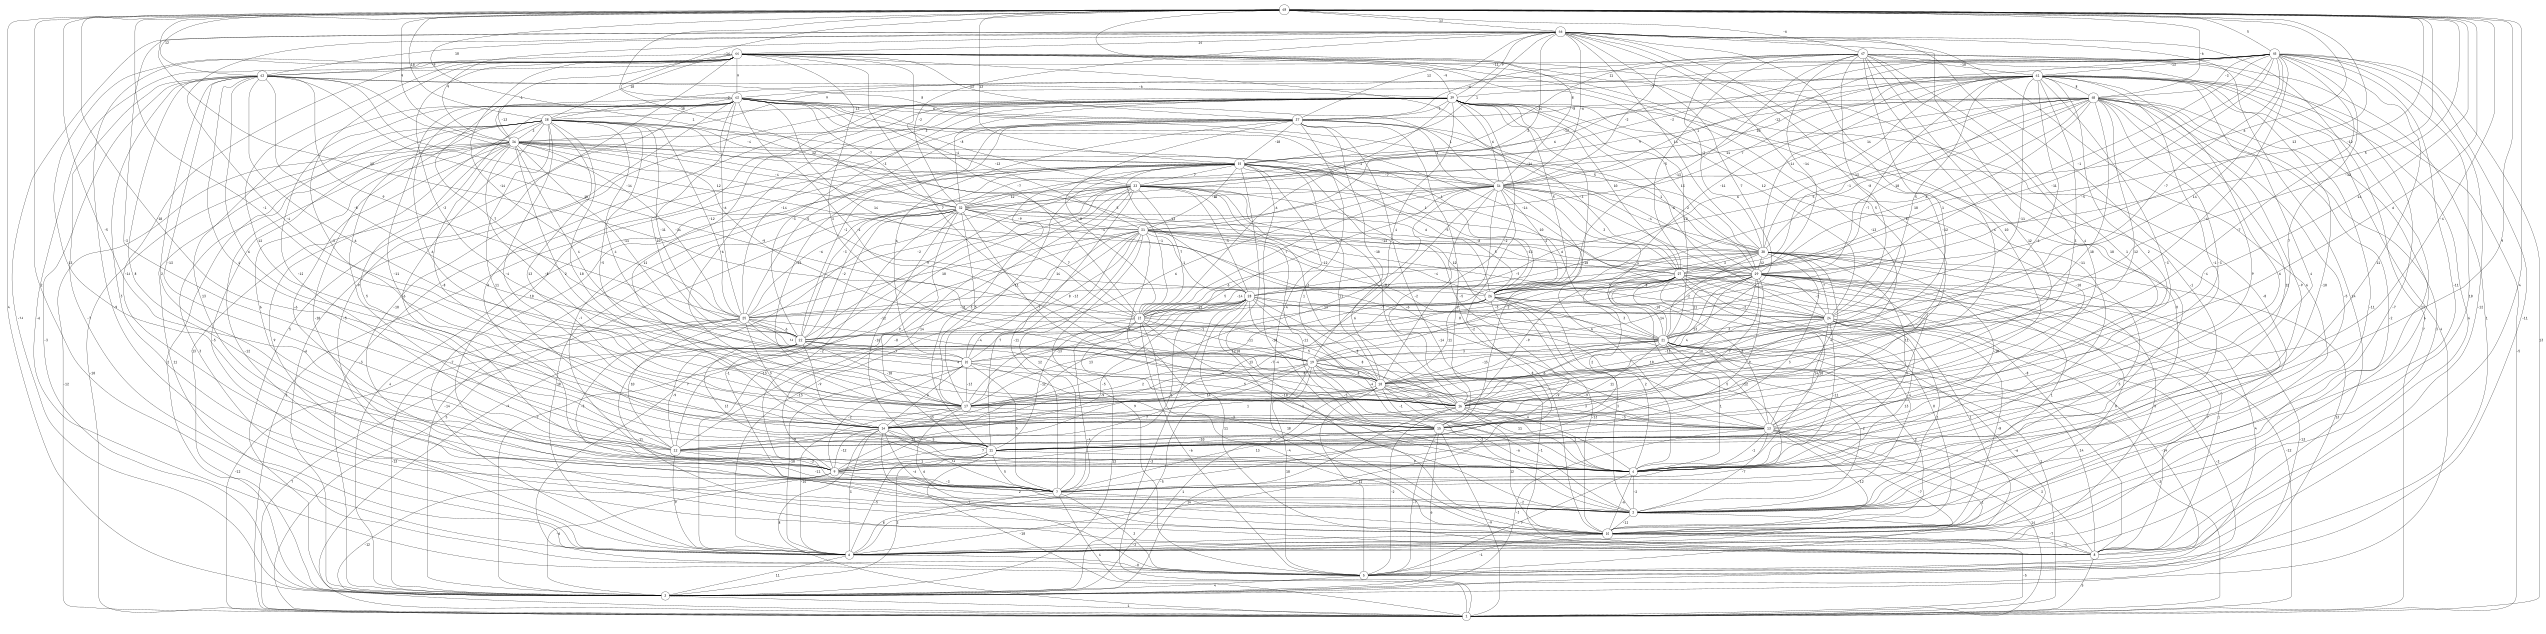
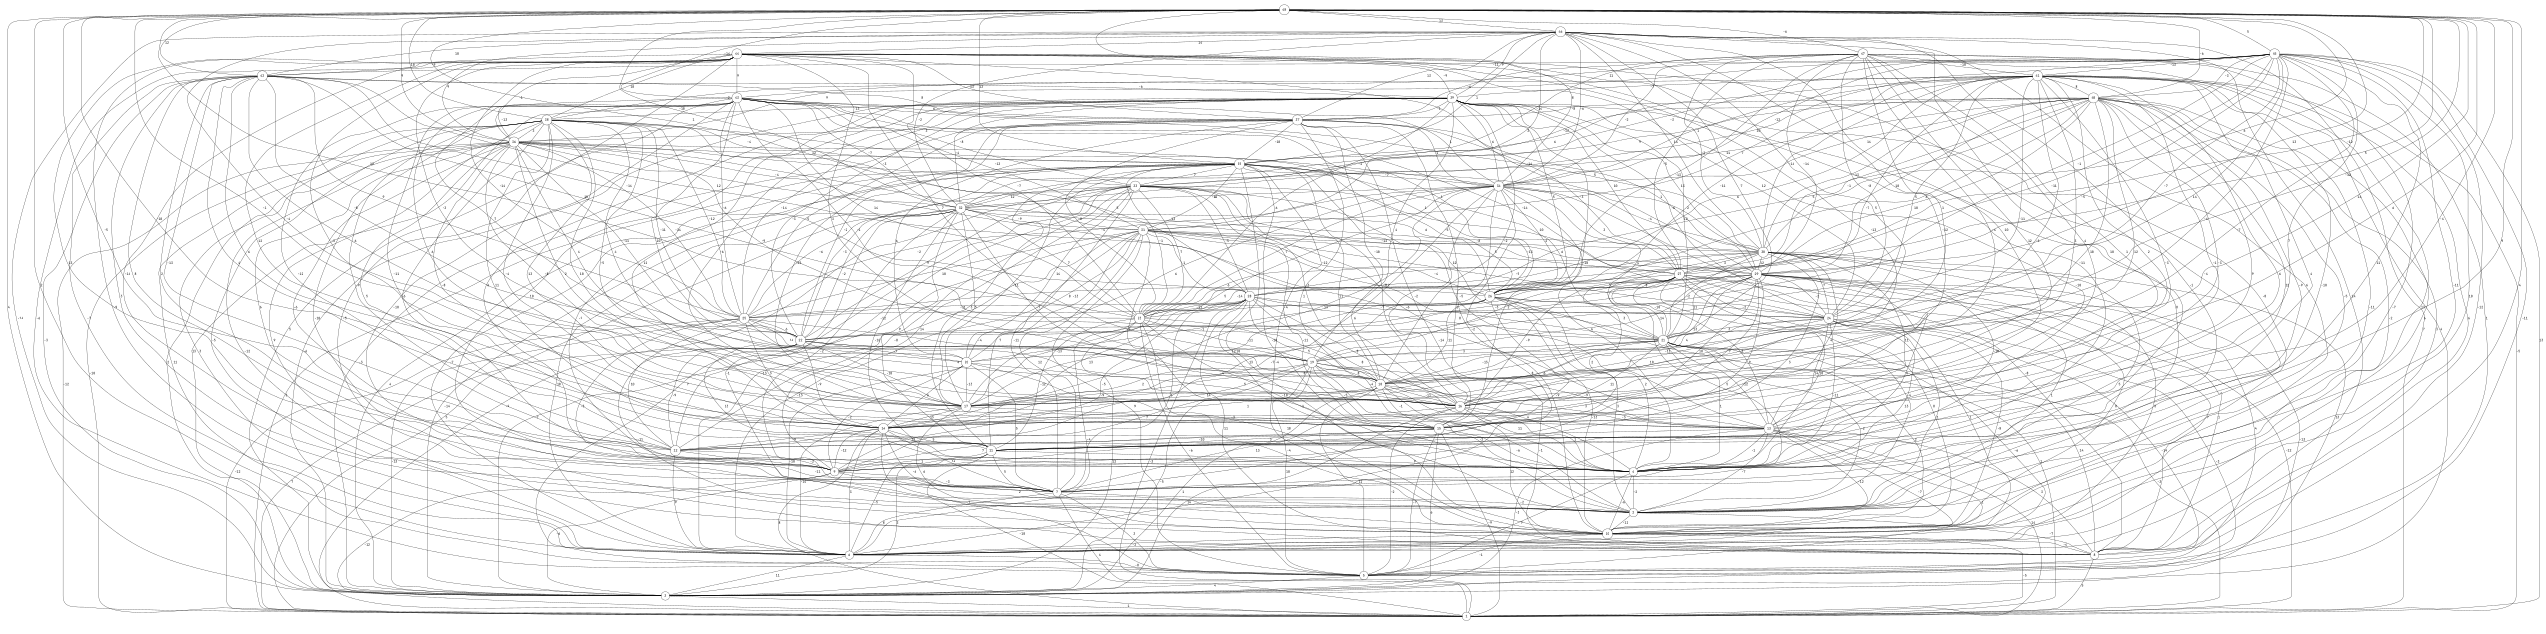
(131, 142) -> none
(1936, 297) -> none
(291, 394) -> none
